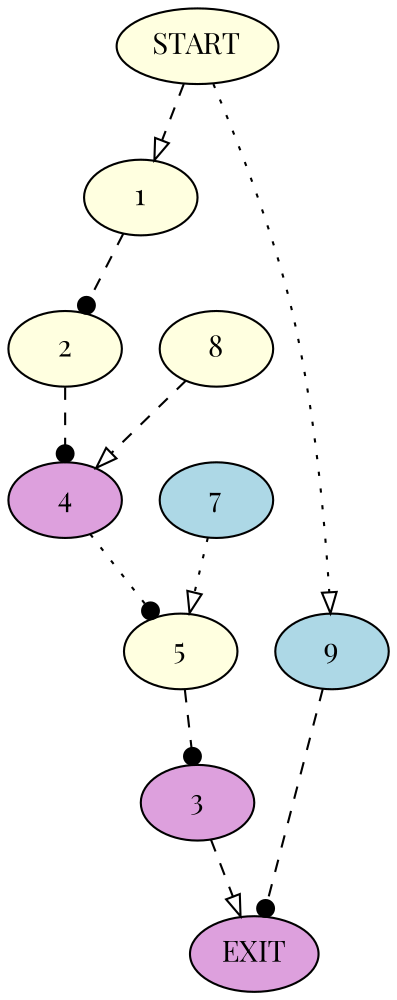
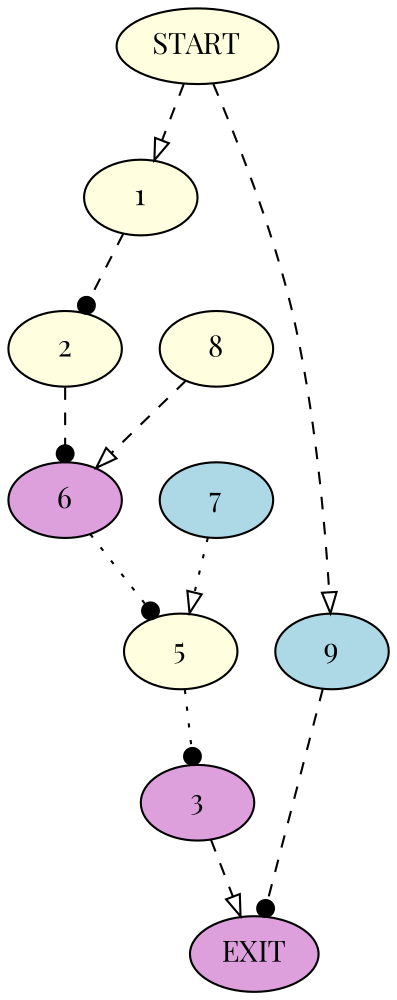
(297, 332) -> (297, 332)
(65, 500) -> (65, 500)
(188, 719) -> (188, 719)
